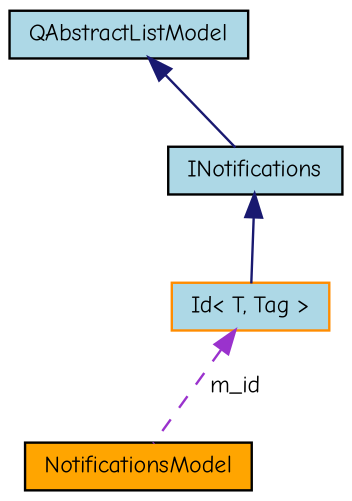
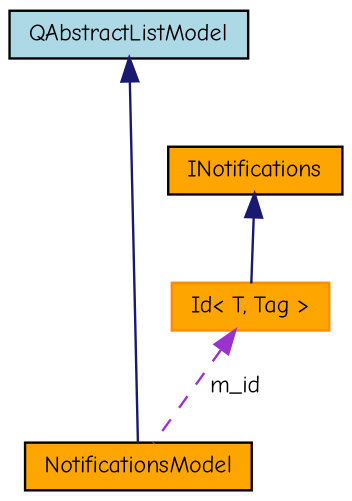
(200, 111) -> (134, 263)
(255, 171) -> (255, 171)
(251, 307) -> (251, 307)
